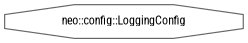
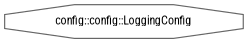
(124, 22) -> (124, 22)
